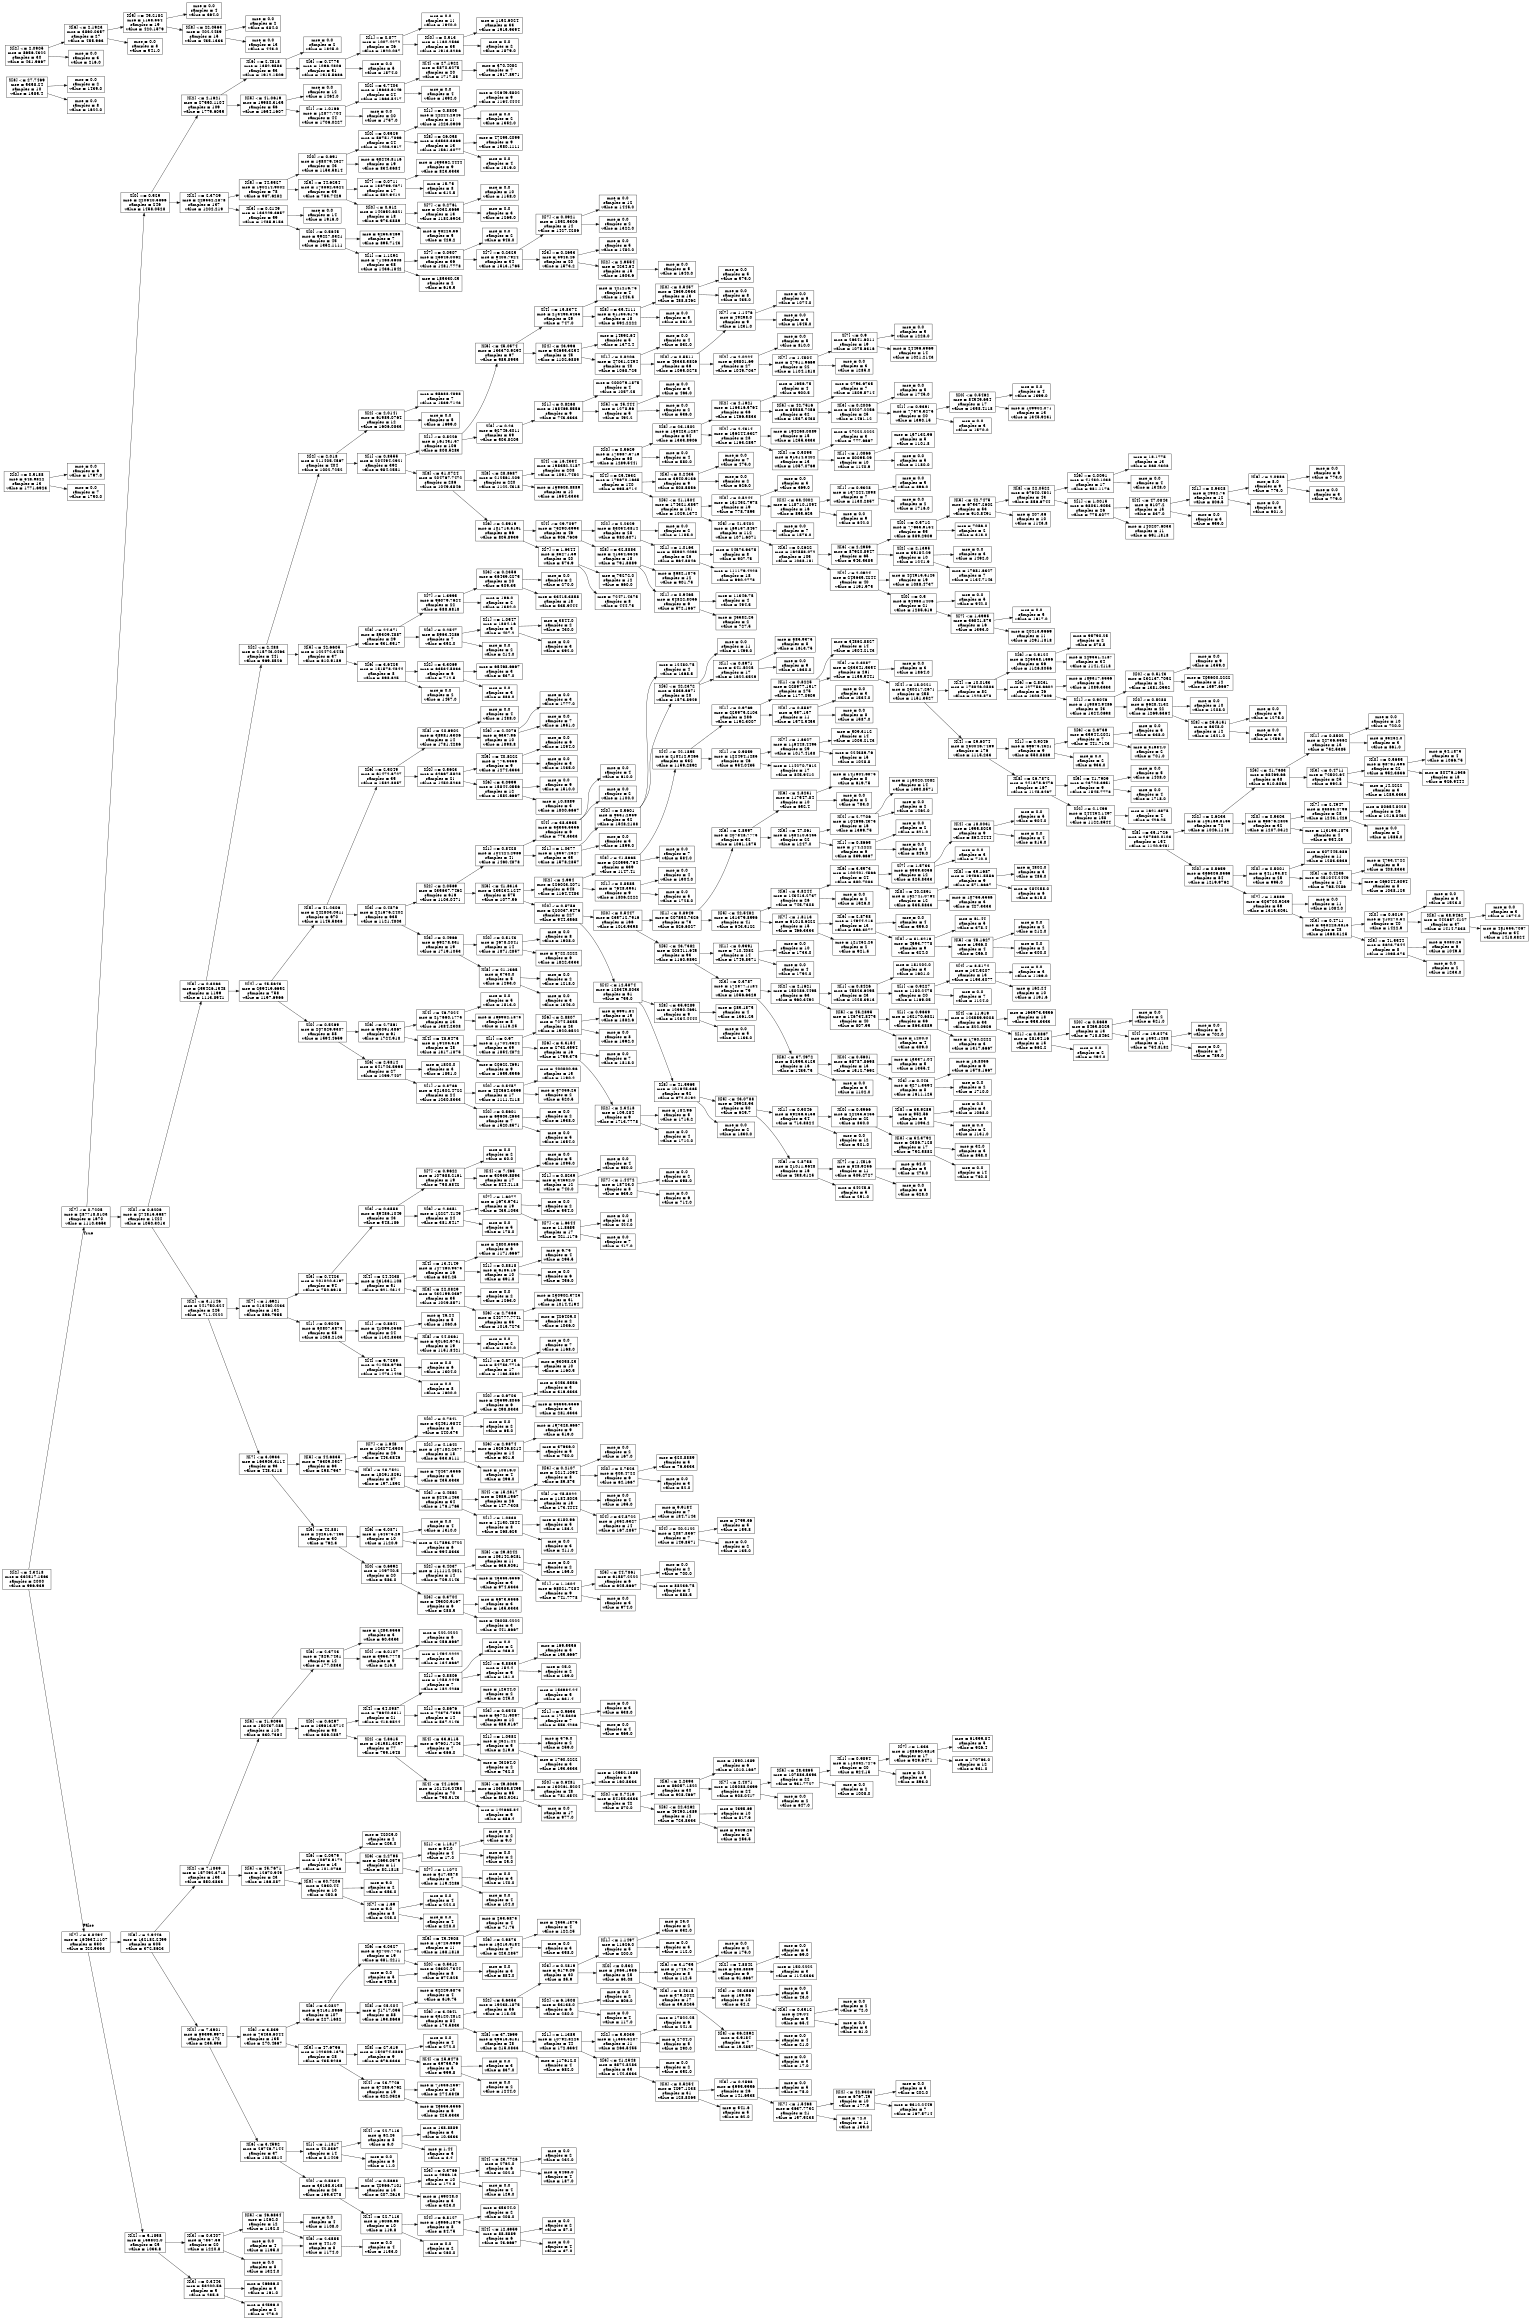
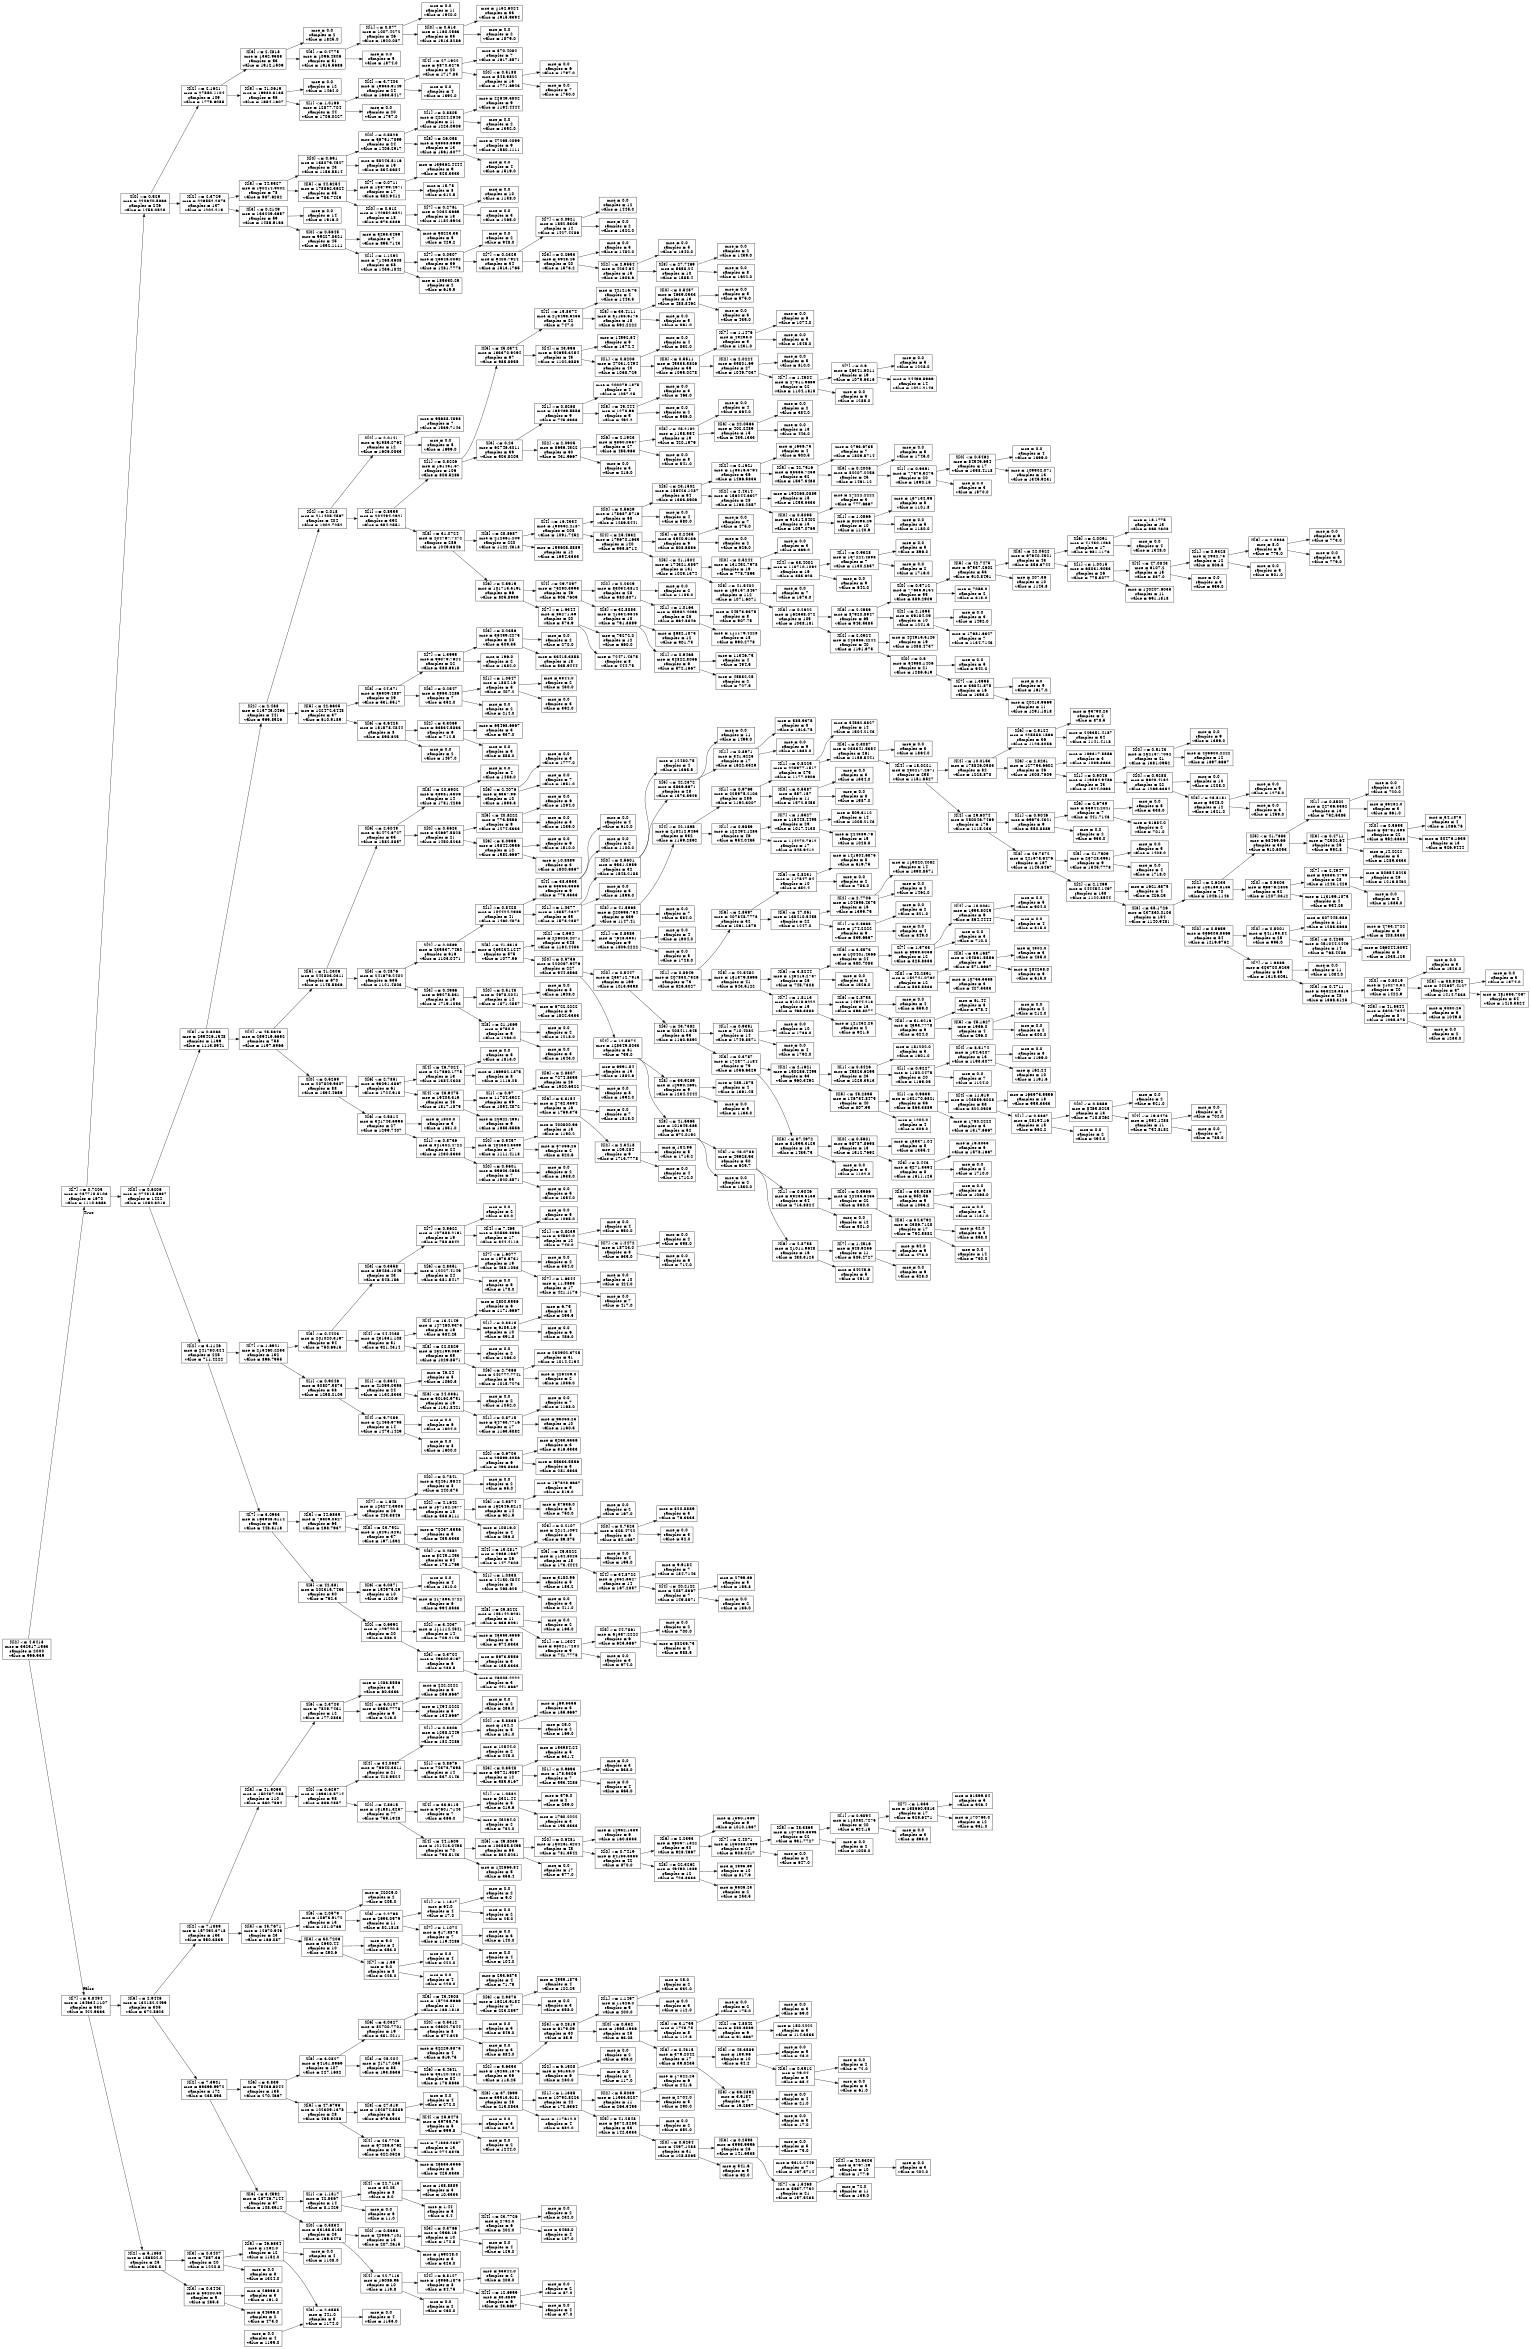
none -> (468, 73)
none -> (645, 271)
(559, 317) -> (559, 319)
none -> (528, 450)
(559, 1743) -> (559, 1800)
(407, 1975) -> (471, 2029)
(882, 2104) -> (824, 2168)
